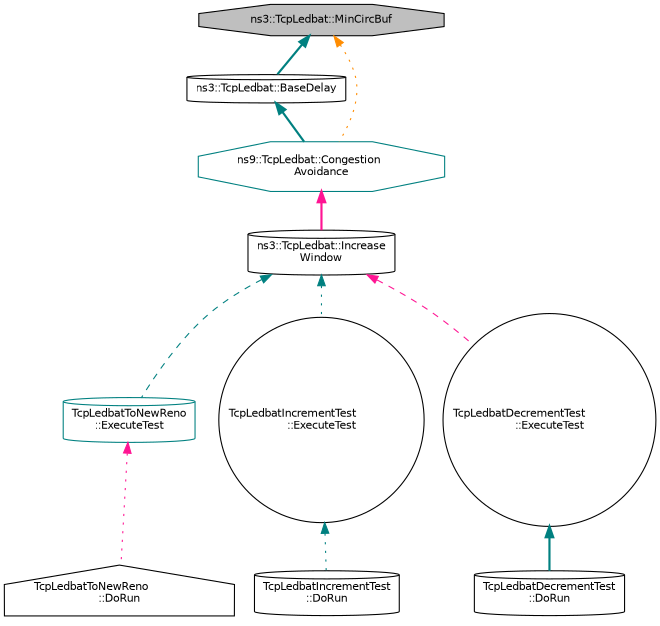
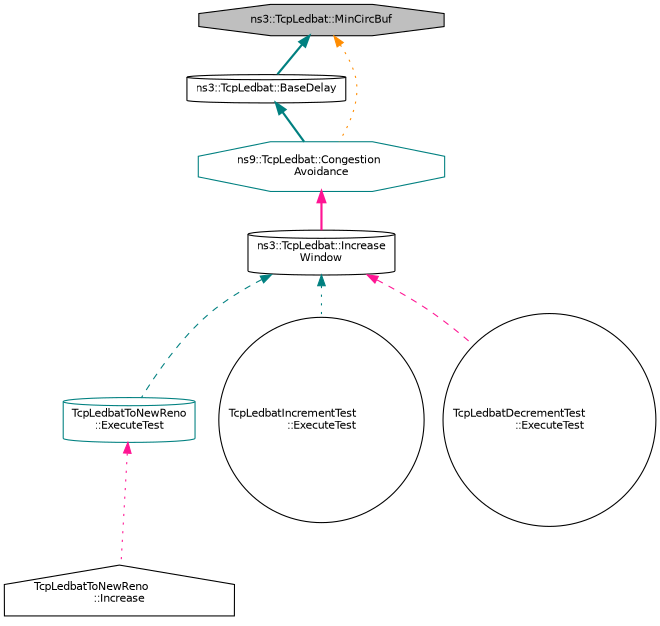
(119, 593) -> (119, 593)
(327, 593) -> none
(549, 593) -> none
